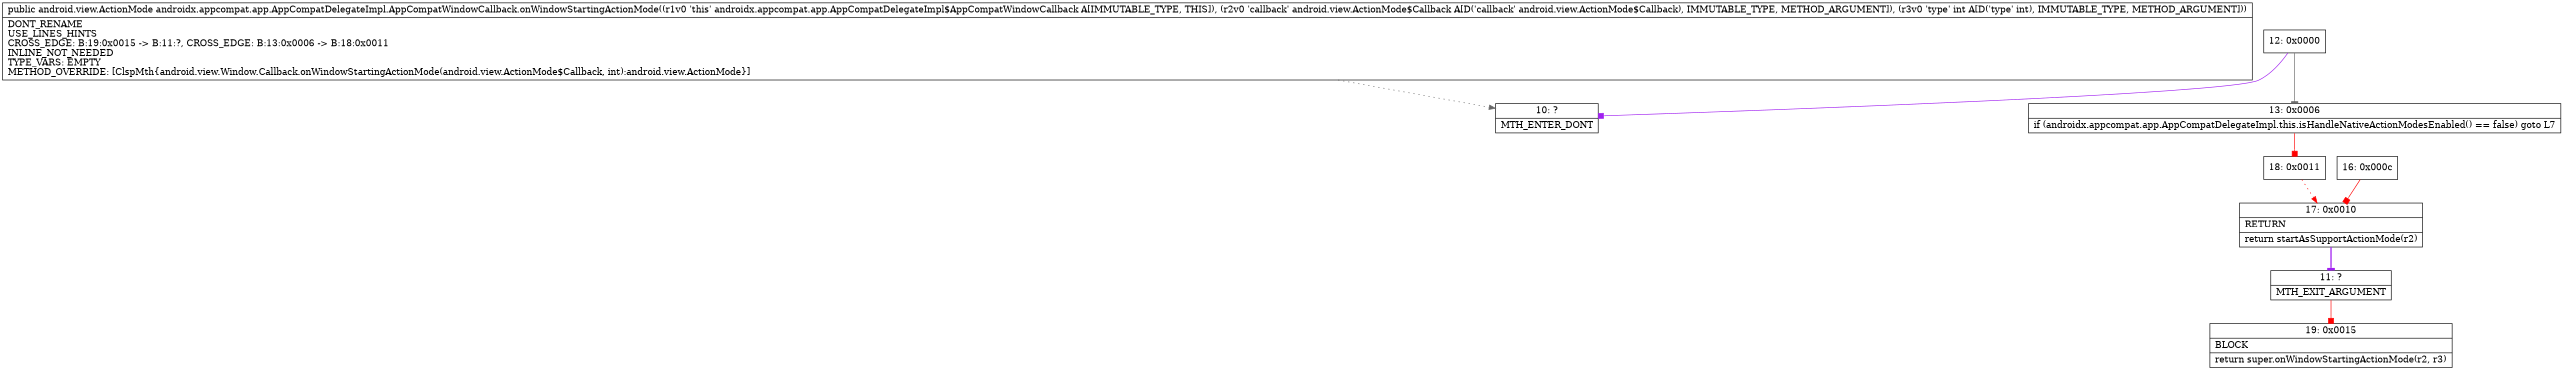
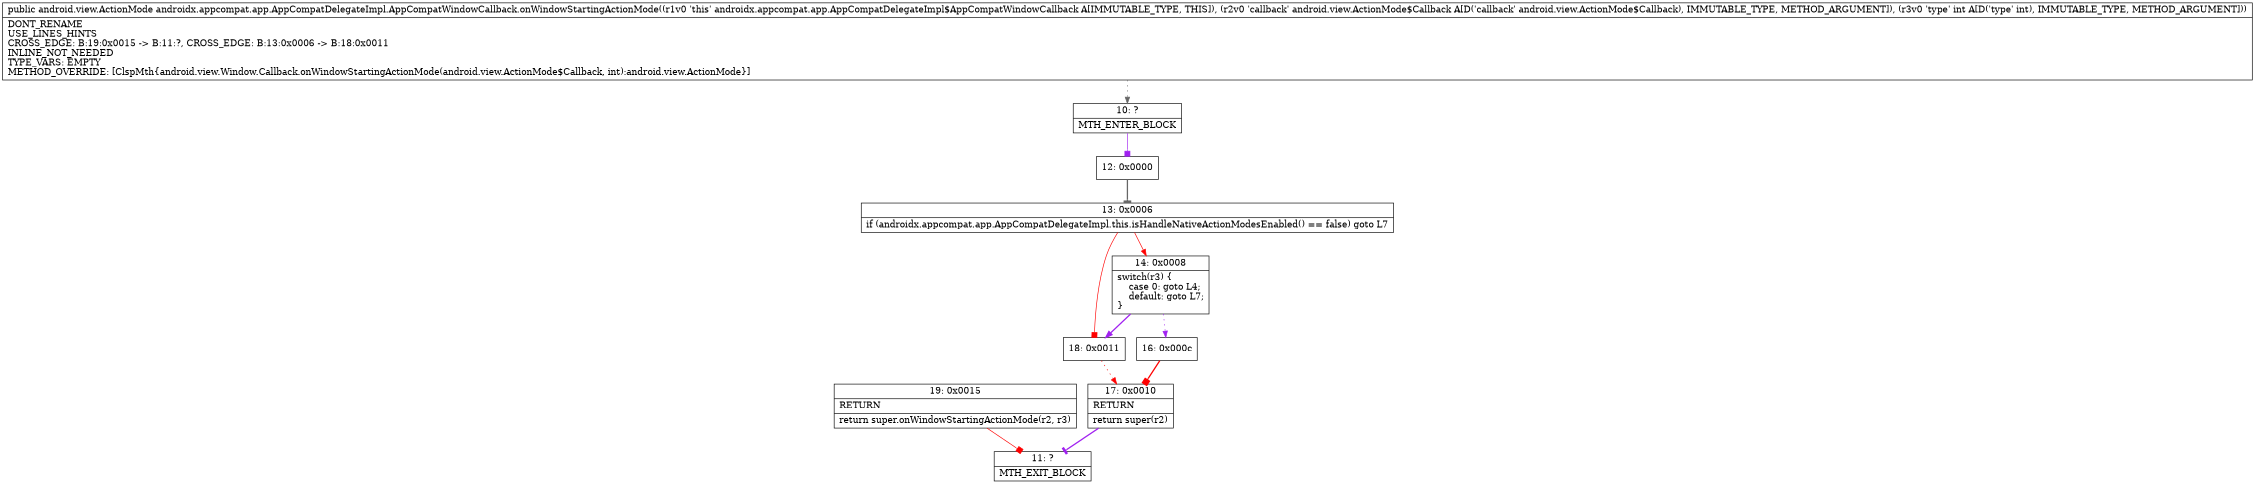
(2295, 77) -> (1127, 190)
(1952, 102) -> (1127, 141)
(1547, 125) -> (1127, 125)
(2354, 189) -> (1154, 370)
(2331, 239) -> (1131, 420)
none -> (1161, 285)
(2331, 292) -> (1043, 473)
(2331, 309) -> (1002, 438)
(2232, 345) -> (860, 406)
